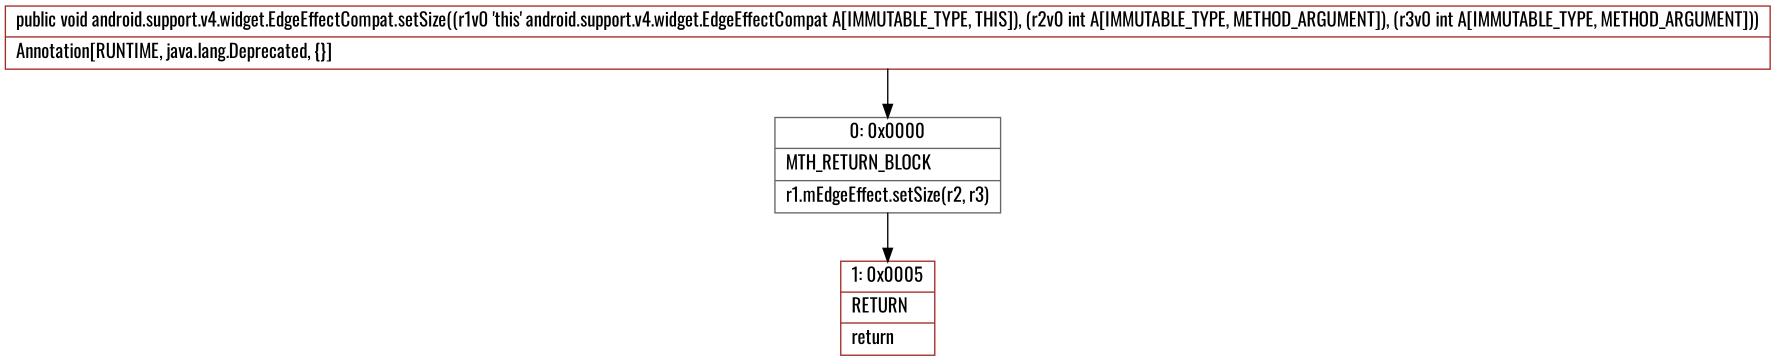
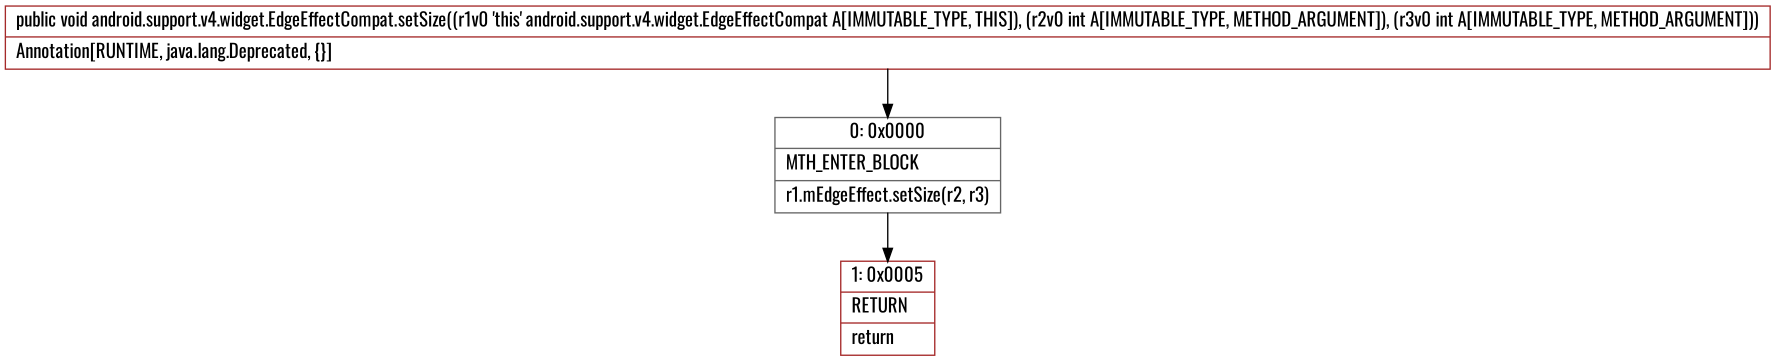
(859, 164) -> (853, 164)
